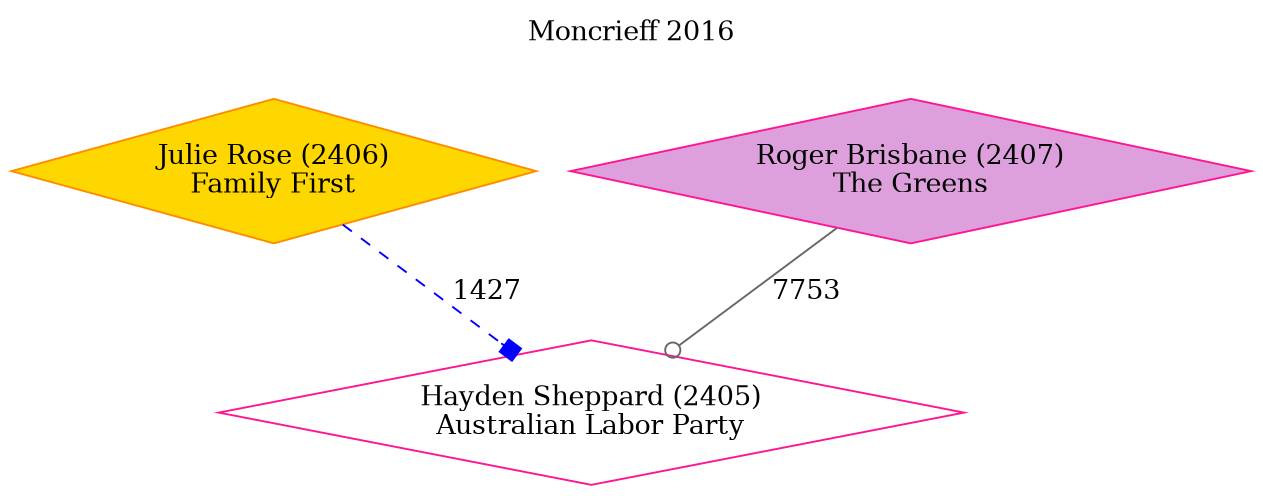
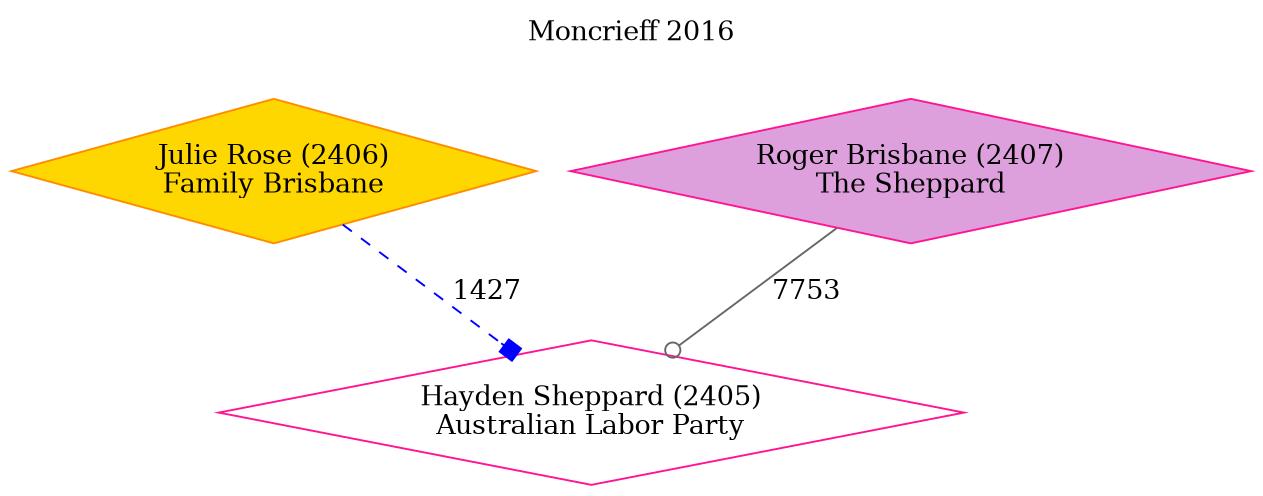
(274, 171) -> (274, 171)
(911, 171) -> (911, 171)
